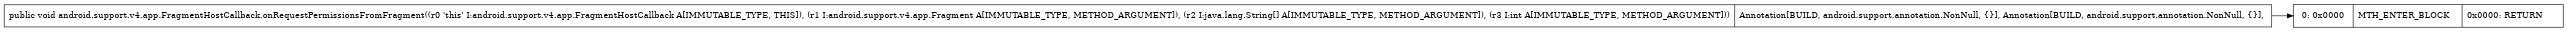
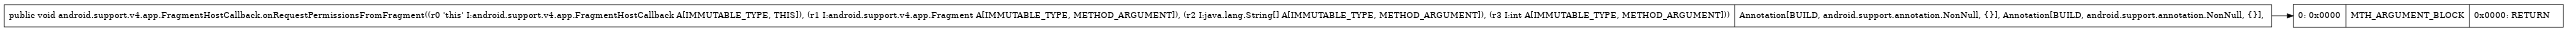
(2404, 16) -> (2408, 16)
